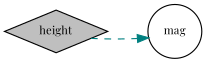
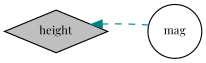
(114, 39) -> (126, 24)
